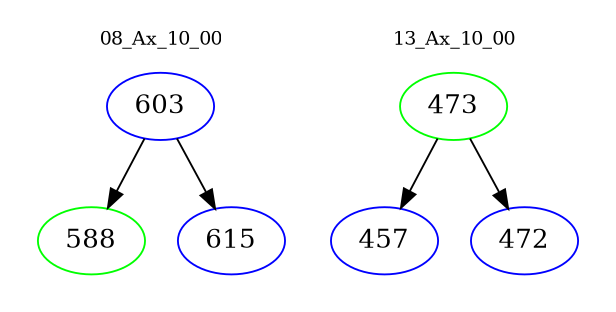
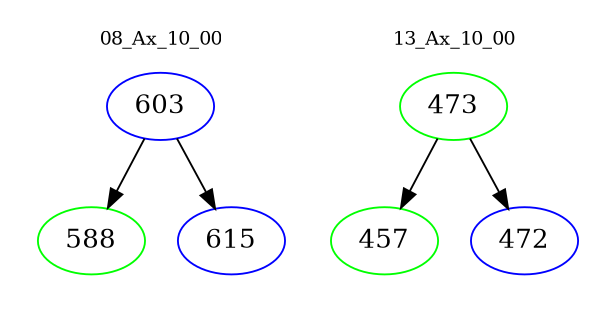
(385, 241) -> (385, 241)
